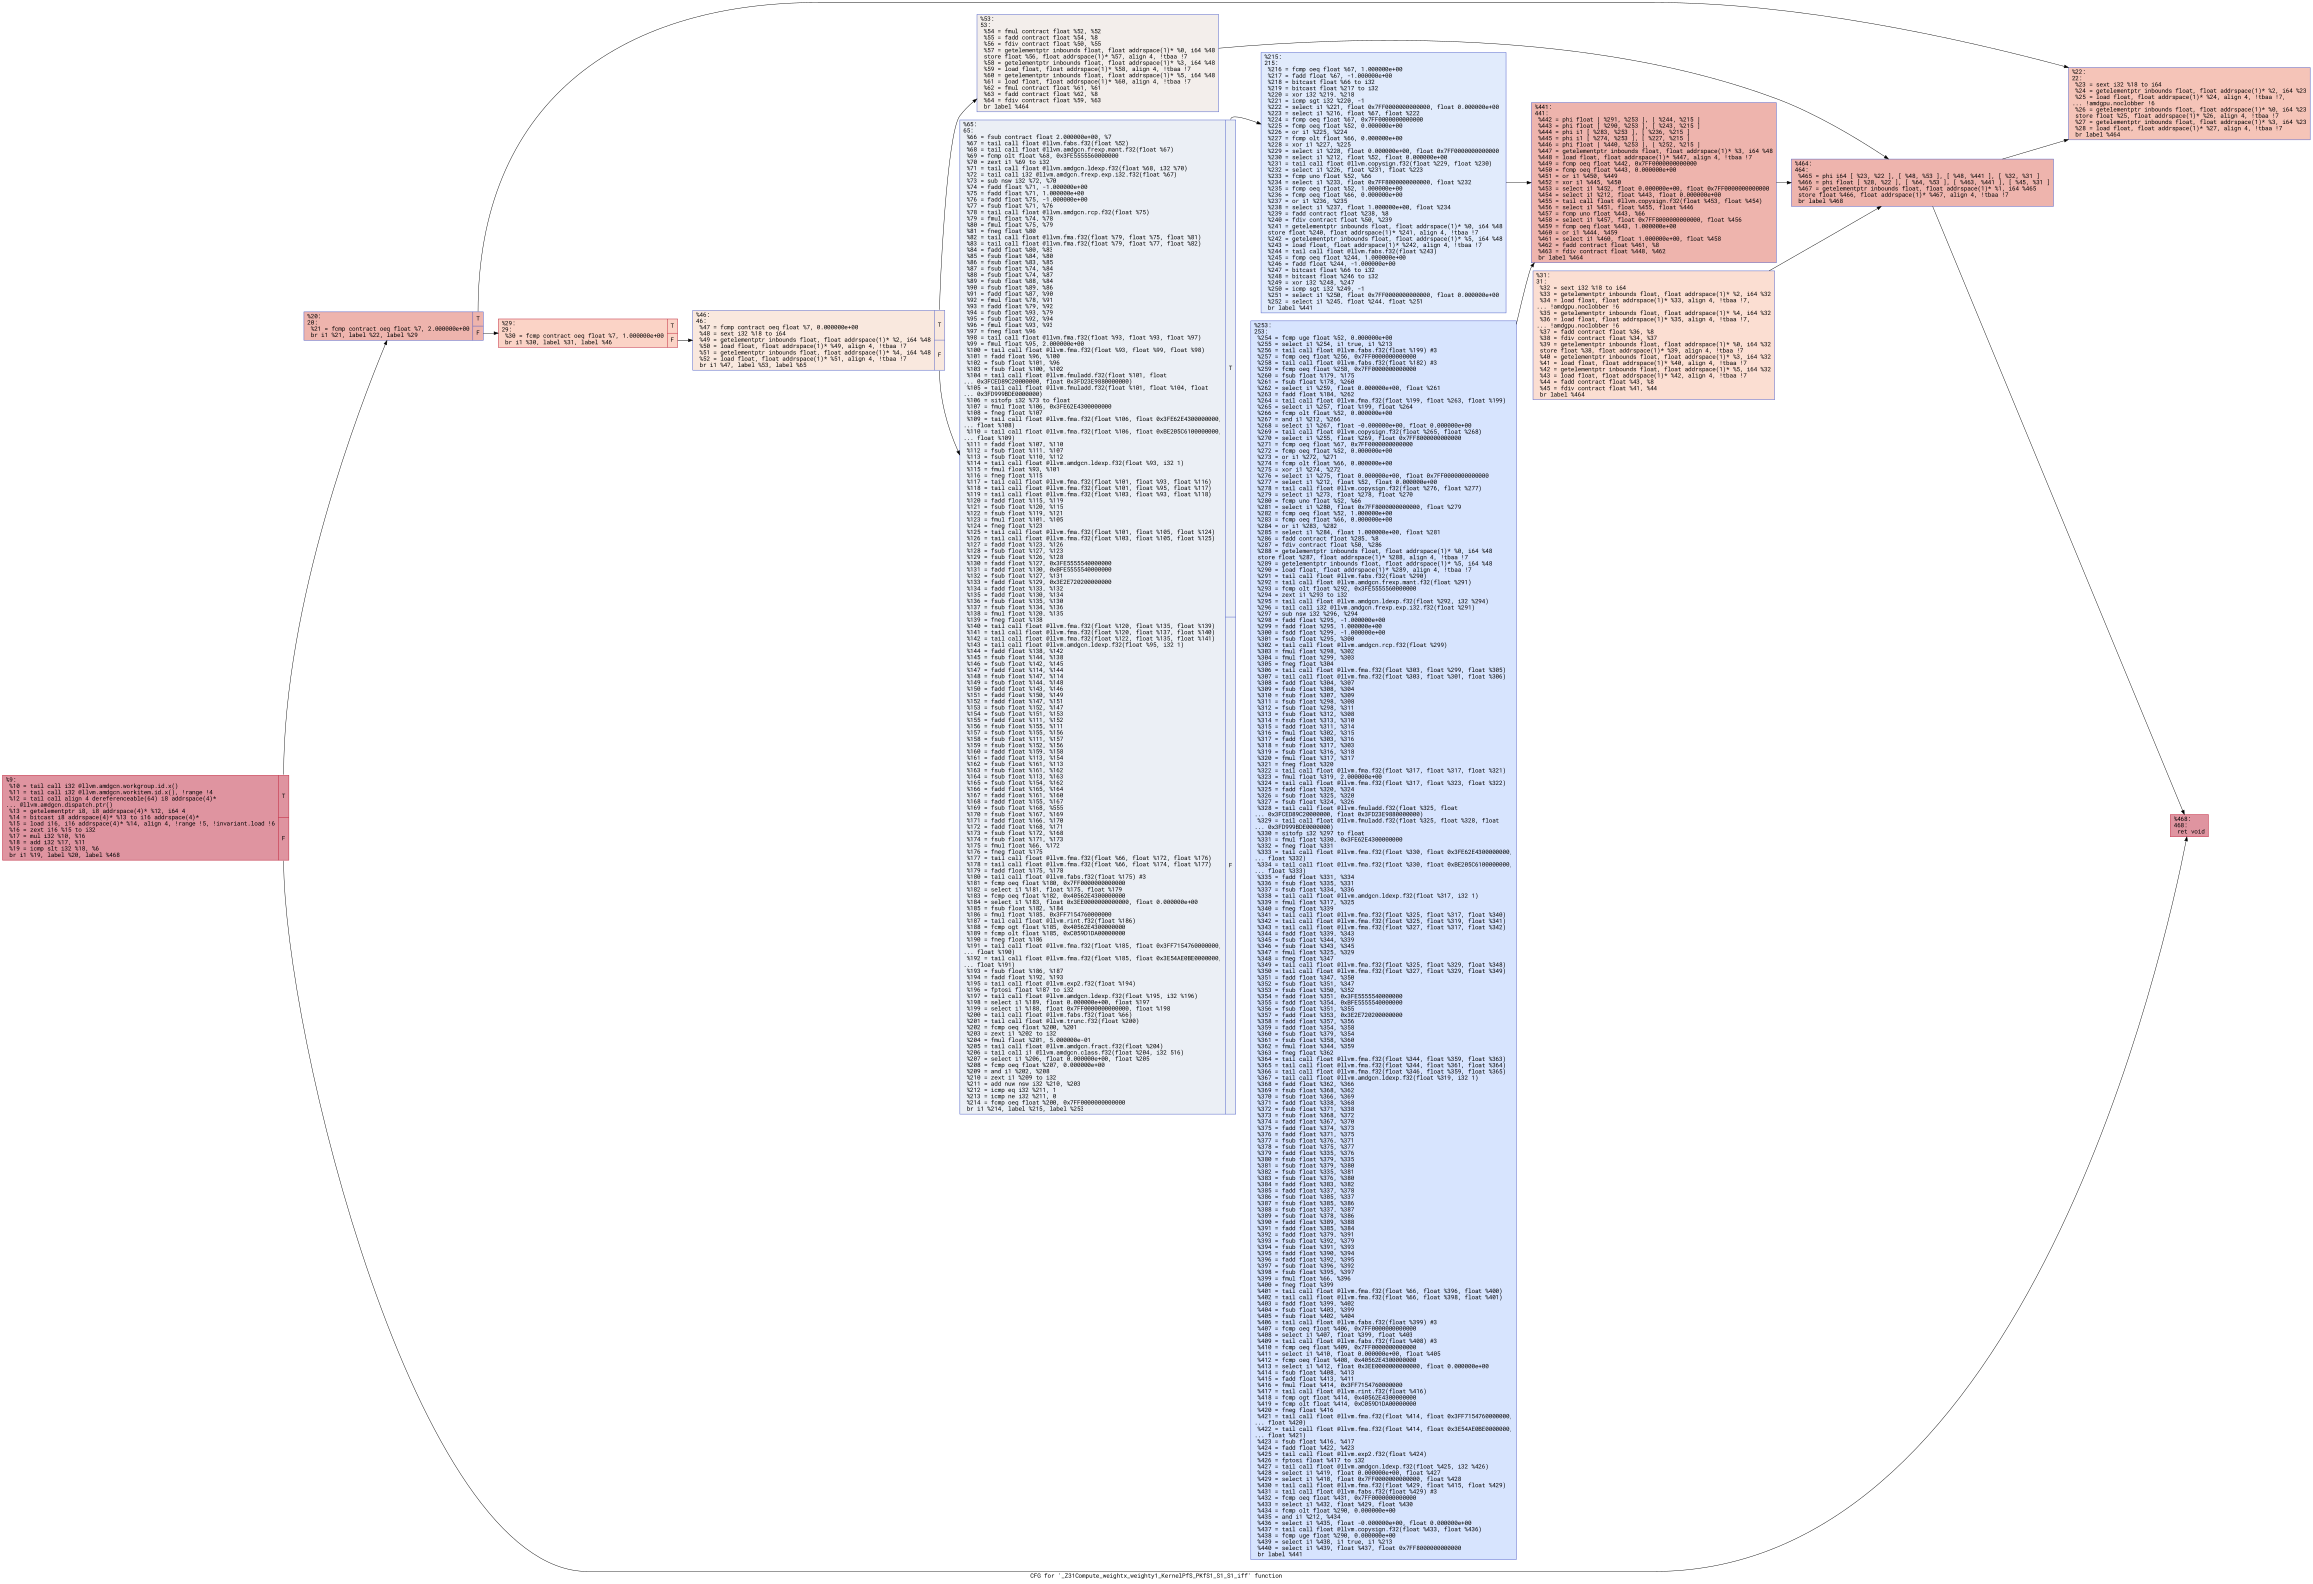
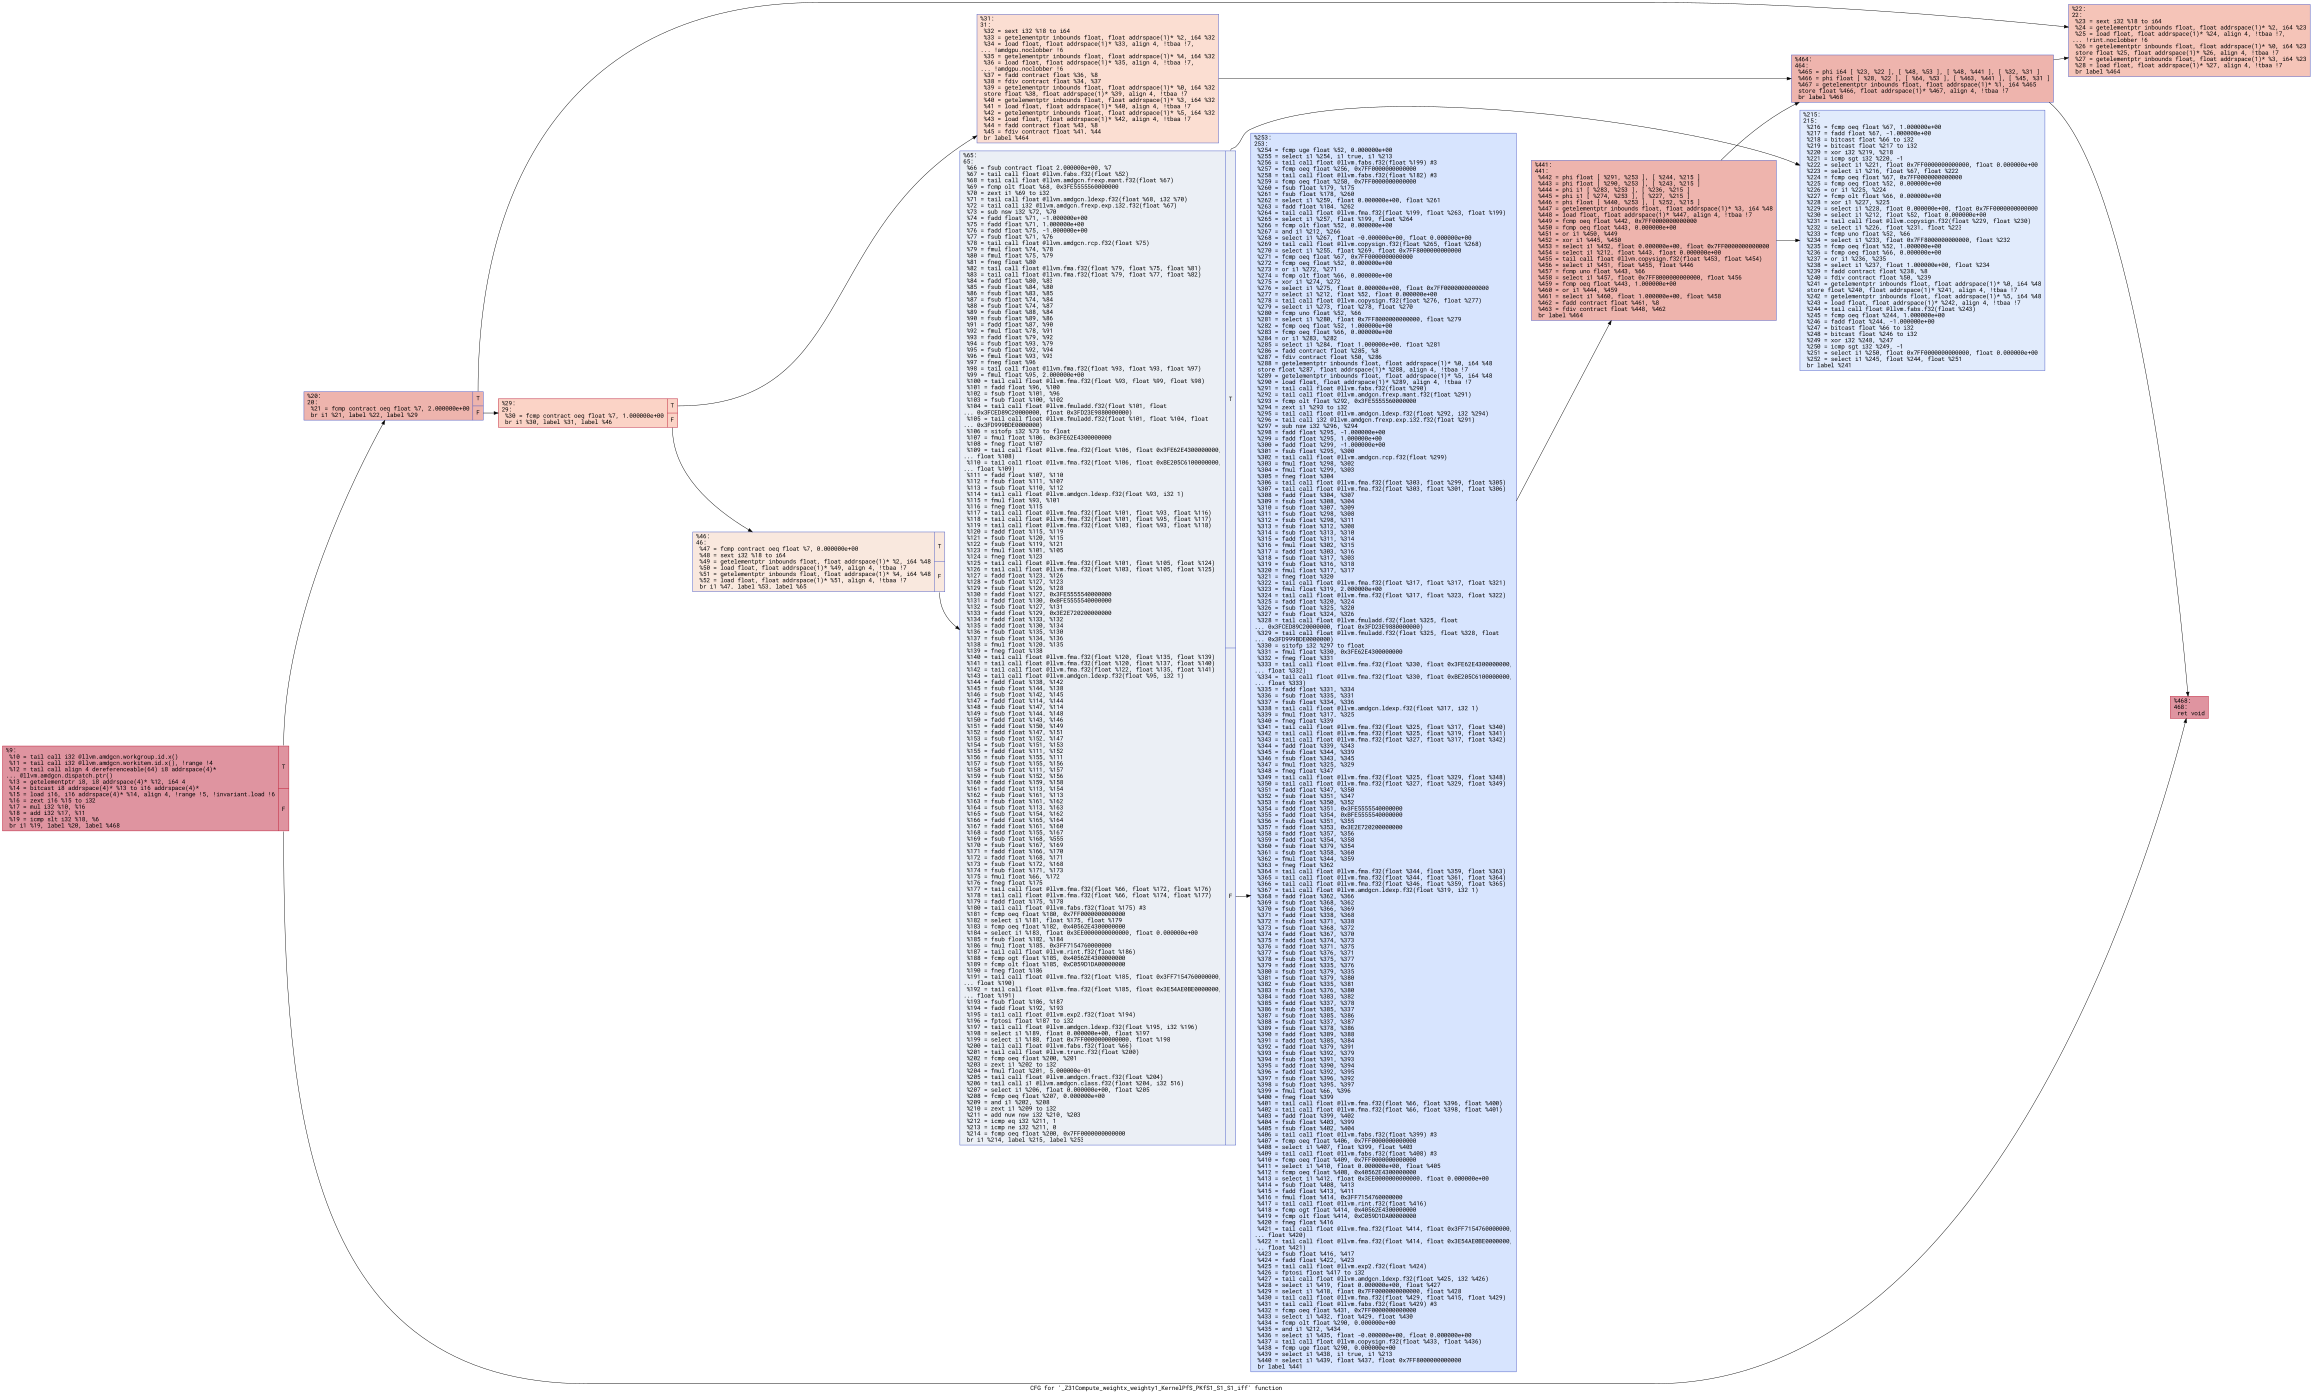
(1098, 63) -> none
(2113, 103) -> (2110, 40)
(1516, 183) -> (1786, 240)
none -> (840, 295)
(1289, 308) -> (1828, 366)
none -> (1241, 897)
